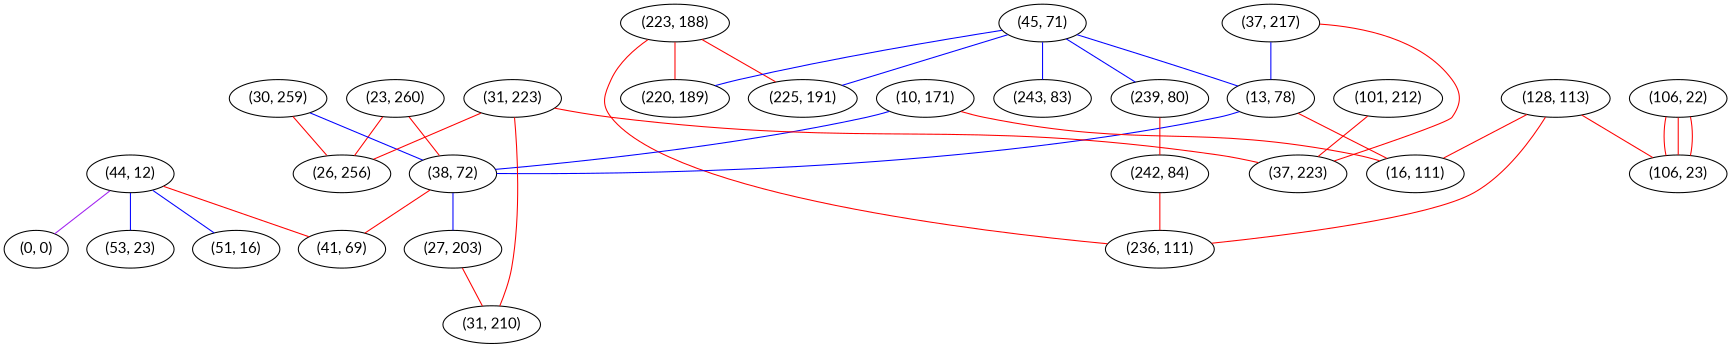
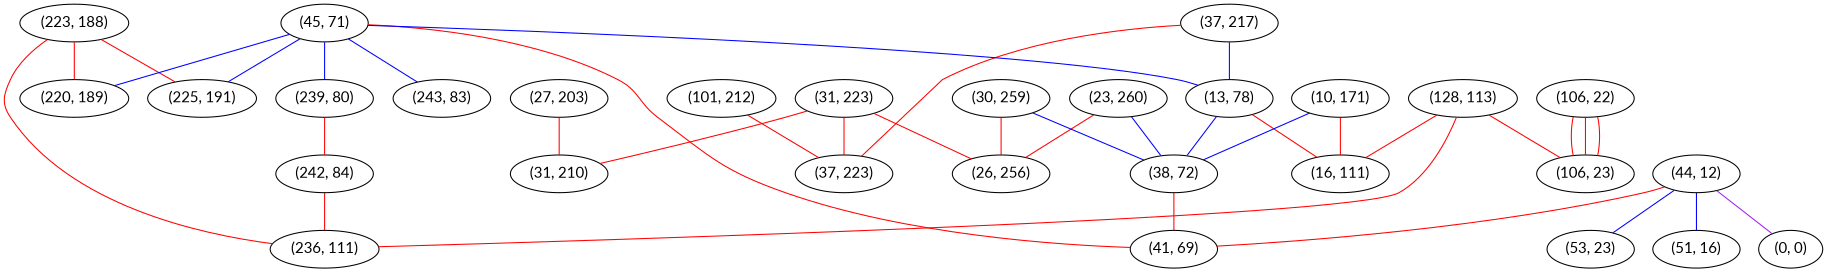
(420, 131) -> (1146, 136)
none -> (734, 171)
(453, 212) -> none
